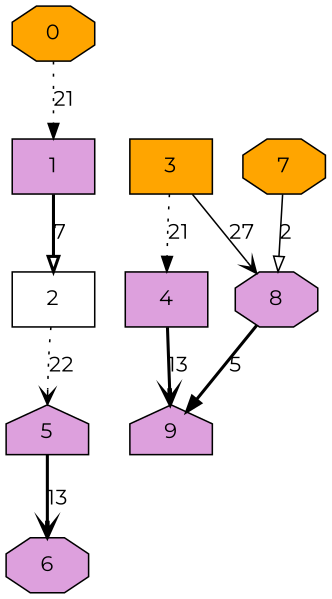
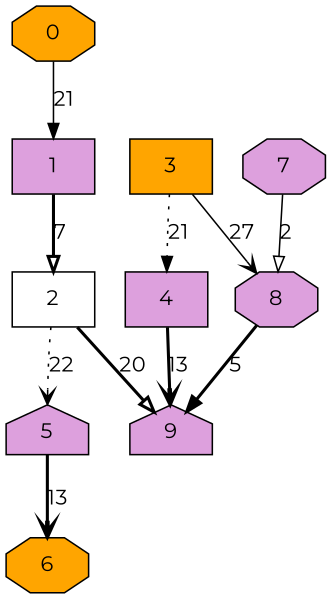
(53, 92) -> (53, 92)
(284, 167) -> (284, 167)
none -> (111, 364)
(47, 565) -> (47, 565)
